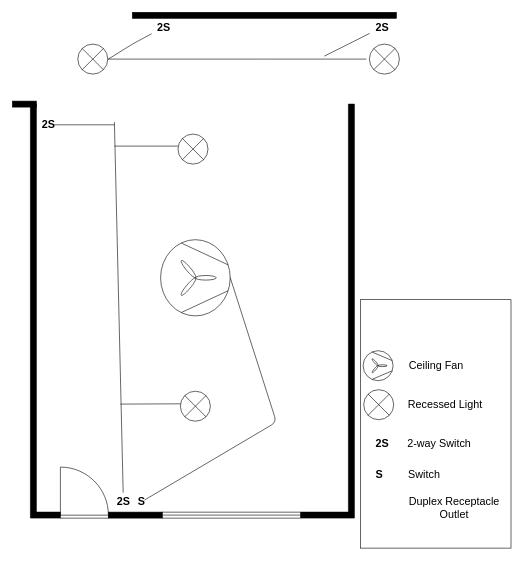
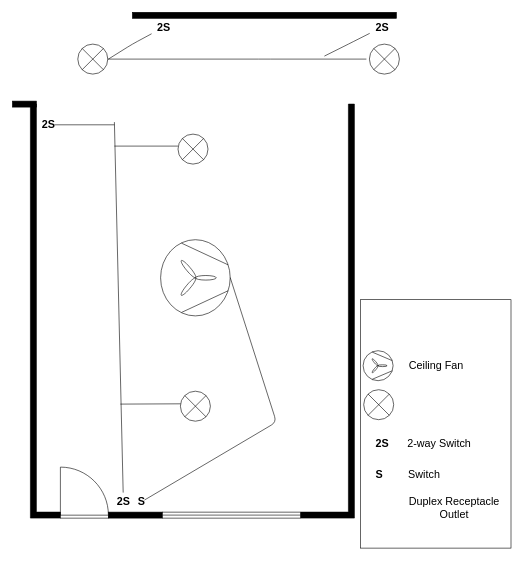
(445, 405) -> none
